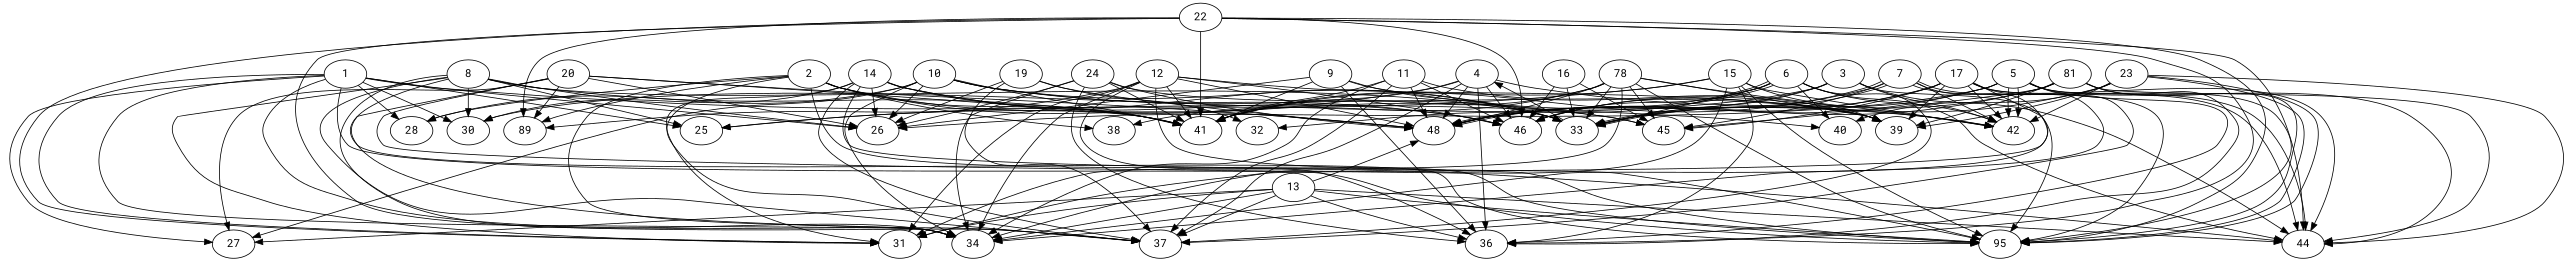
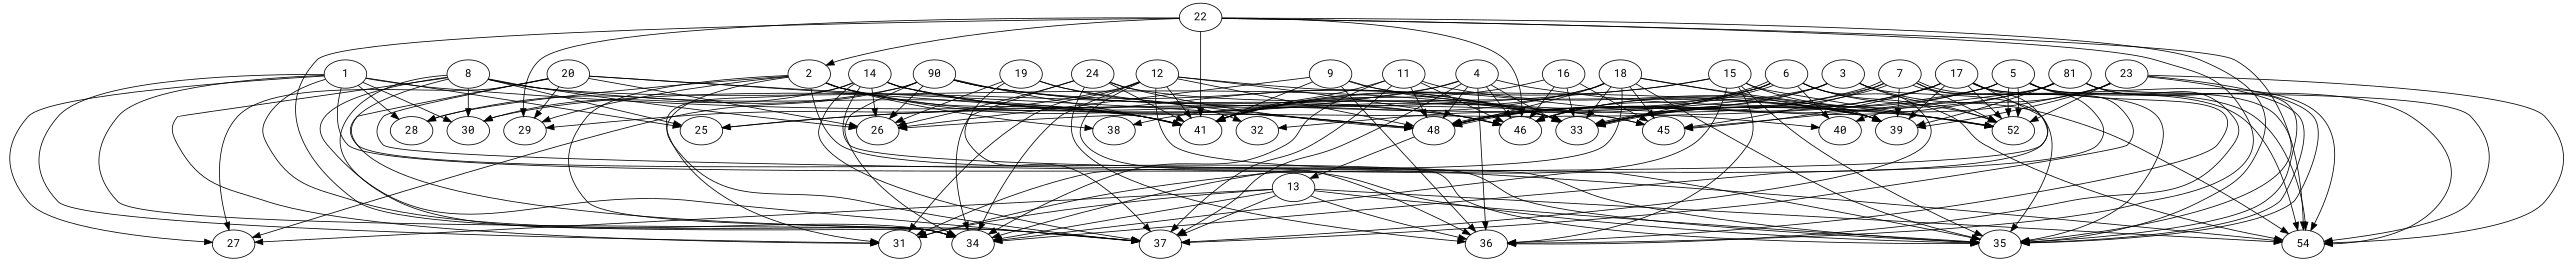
(934, 74) -> (934, 74)
(1620, 74) -> (1620, 74)
(142, 78) -> (1005, 31)
none -> (1384, 97)
none -> (1899, 99)
(1533, 102) -> (1521, 102)
(631, 107) -> none
(525, 131) -> (525, 131)
(2013, 131) -> (2013, 131)
(1365, 162) -> (1366, 156)
(2000, 244) -> (2000, 244)
(2303, 244) -> (2303, 244)
